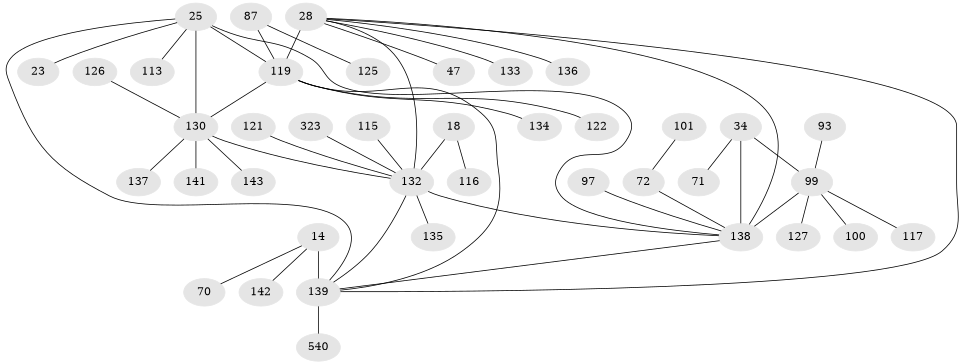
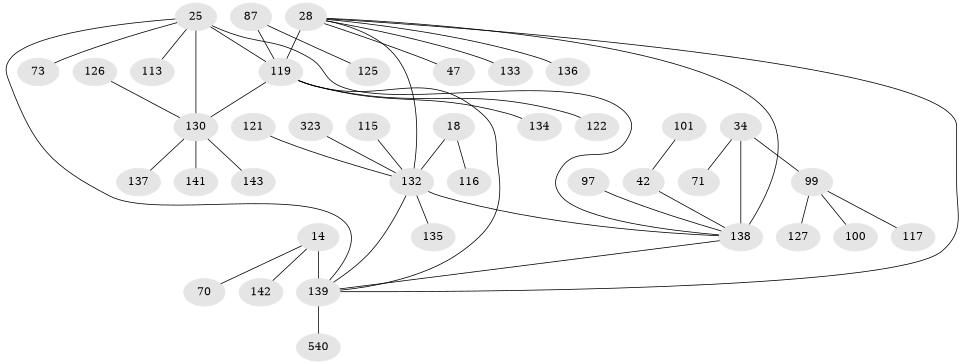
(38, 72) -> (38, 72)
(825, 127) -> none
(300, 161) -> none
(644, 182) -> (644, 182)
(777, 210) -> none
